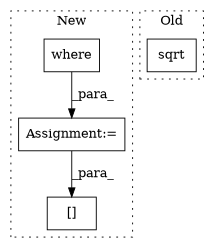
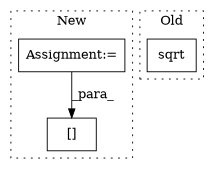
(72, 55) -> none
